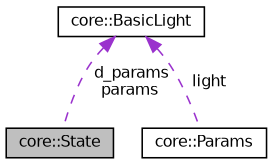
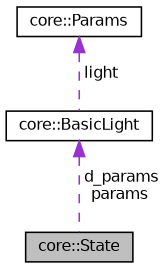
(182, 86) -> (79, 82)
